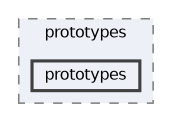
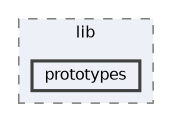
(86, 34) -> (86, 34)
